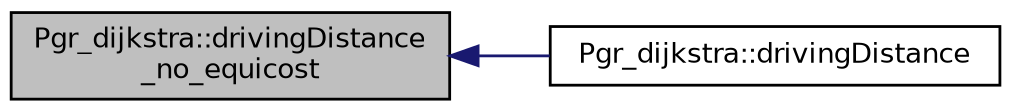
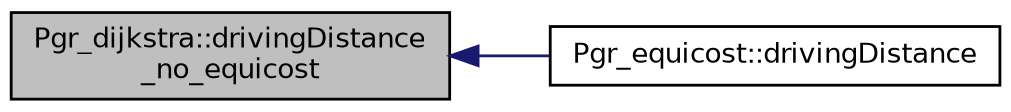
(775, 56) -> (775, 56)
